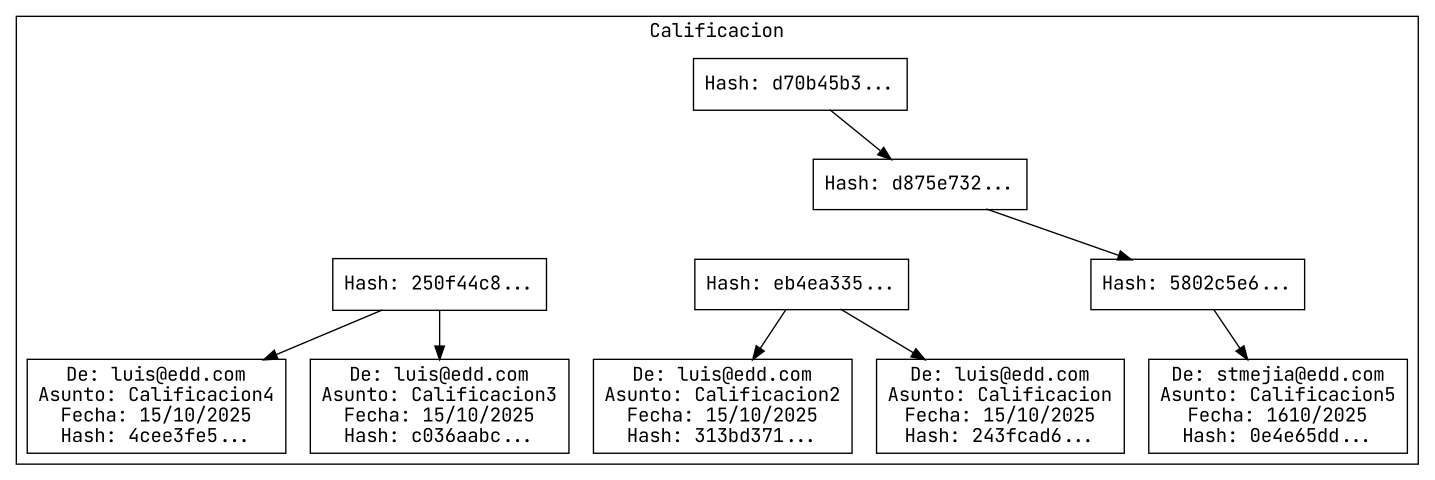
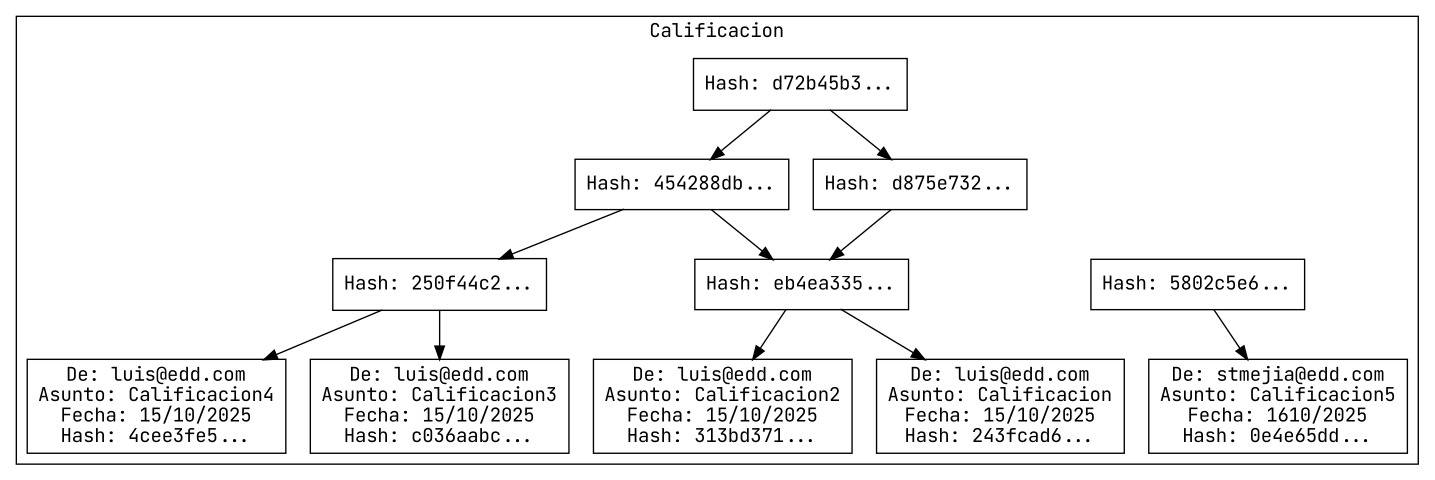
(800, 84) -> (800, 84)
none -> (682, 184)
(1052, 232) -> (866, 230)
(440, 284) -> (440, 284)
